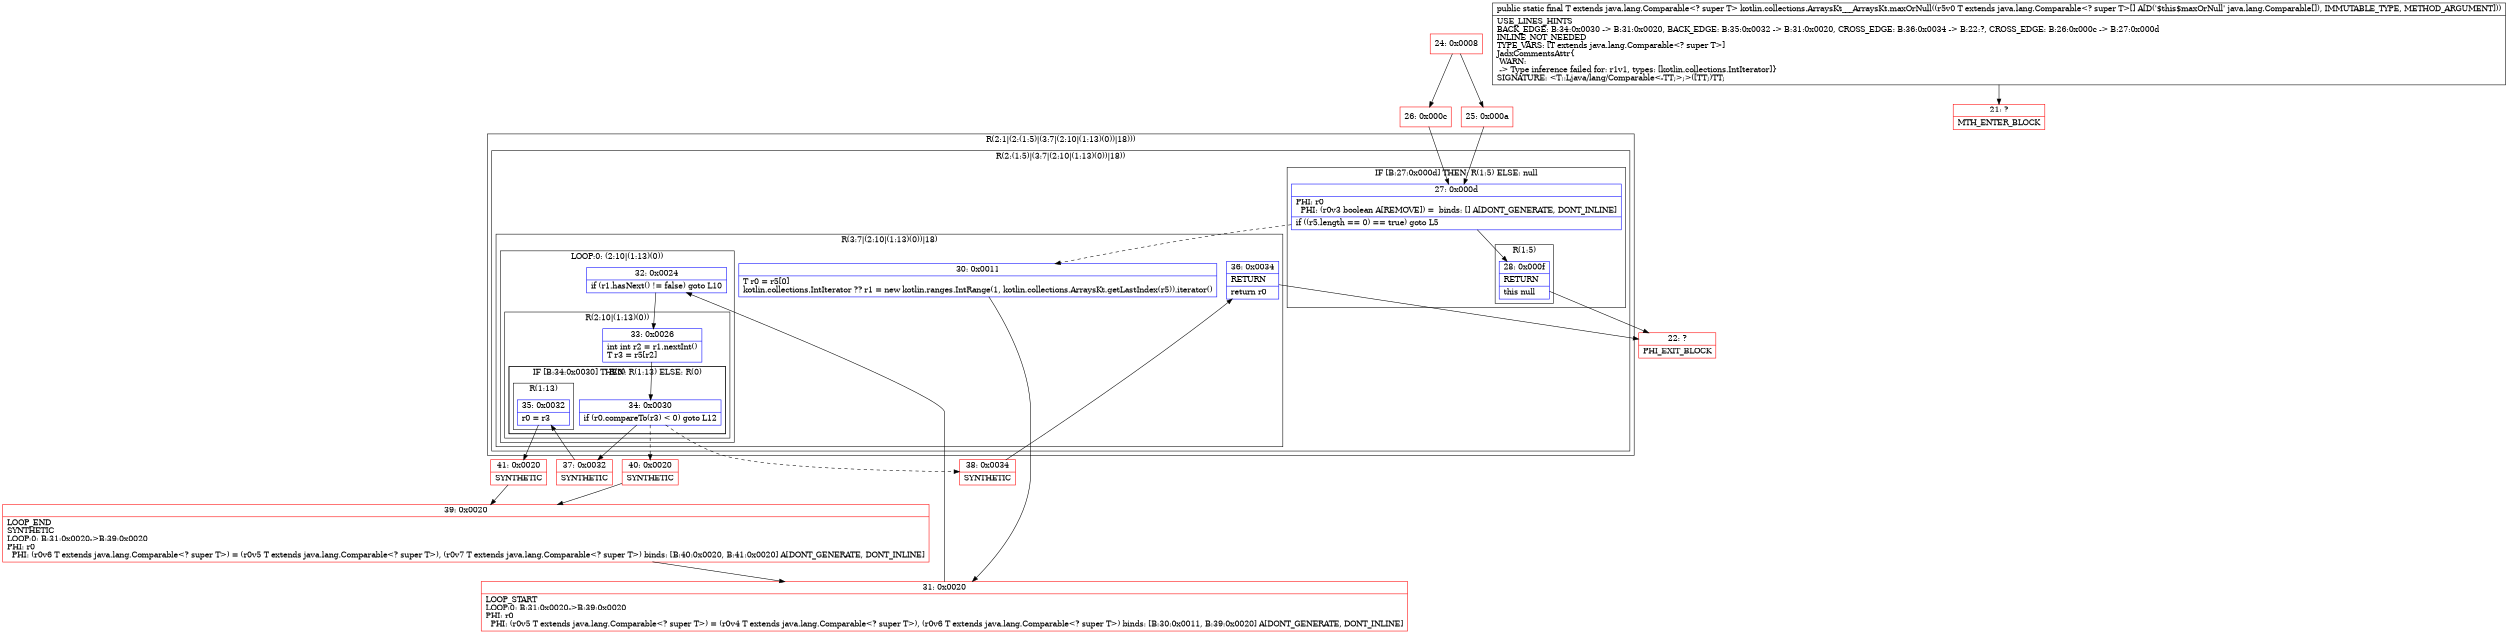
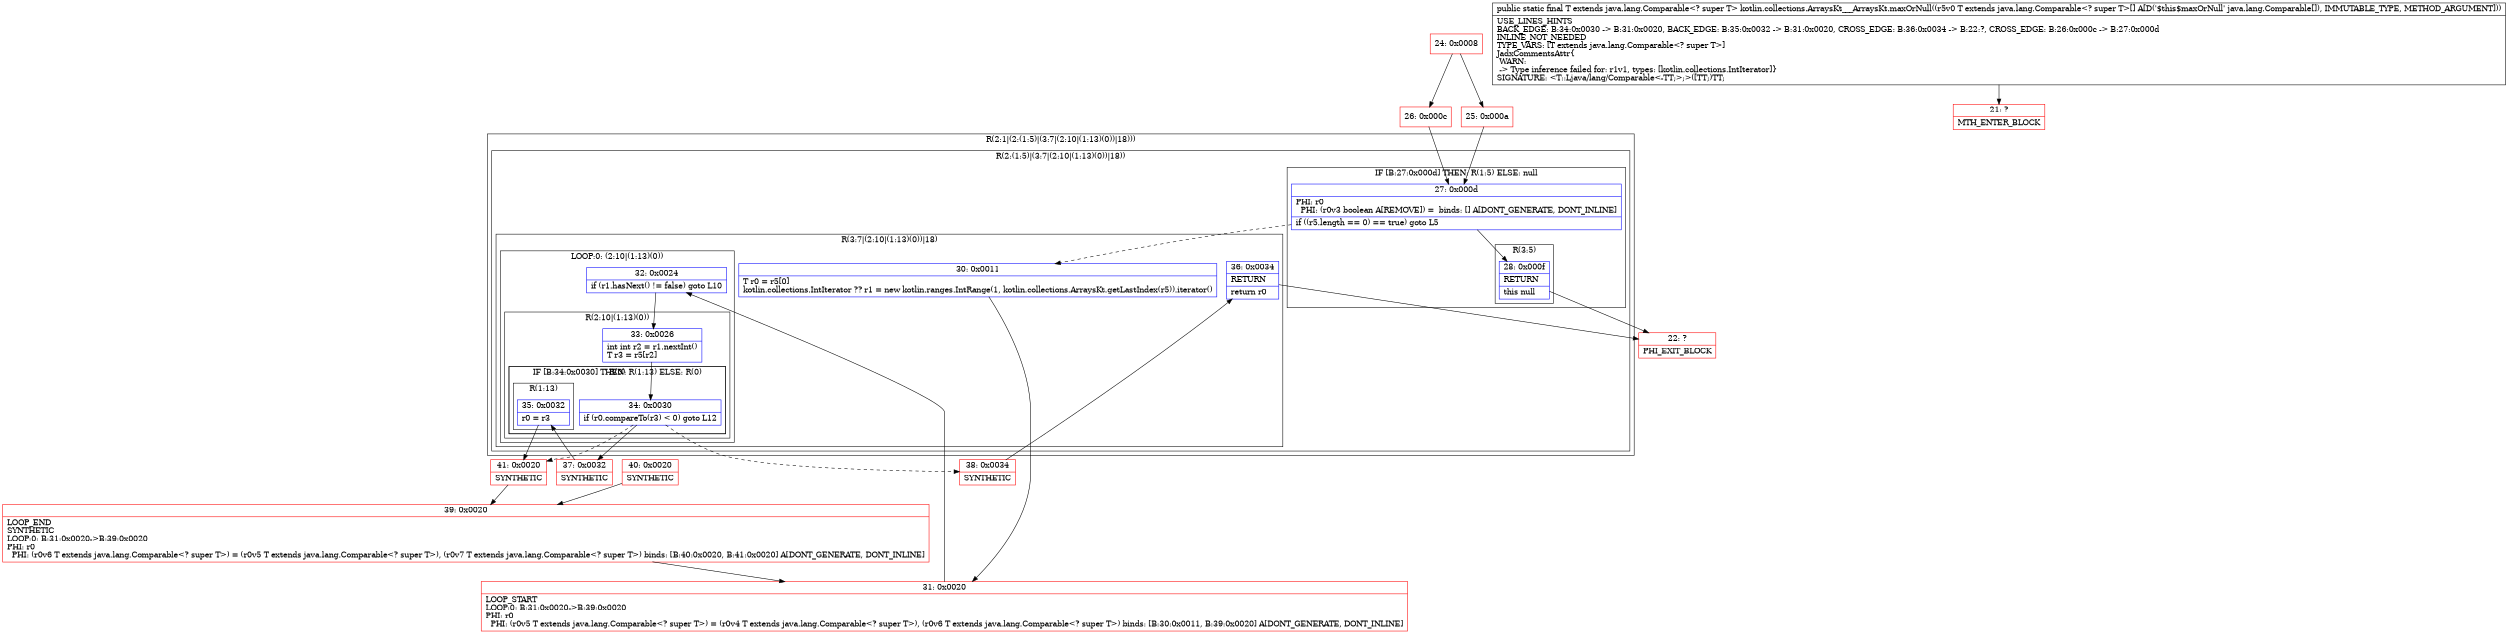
(1524, 251) -> (1524, 251)
(650, 440) -> (595, 447)
